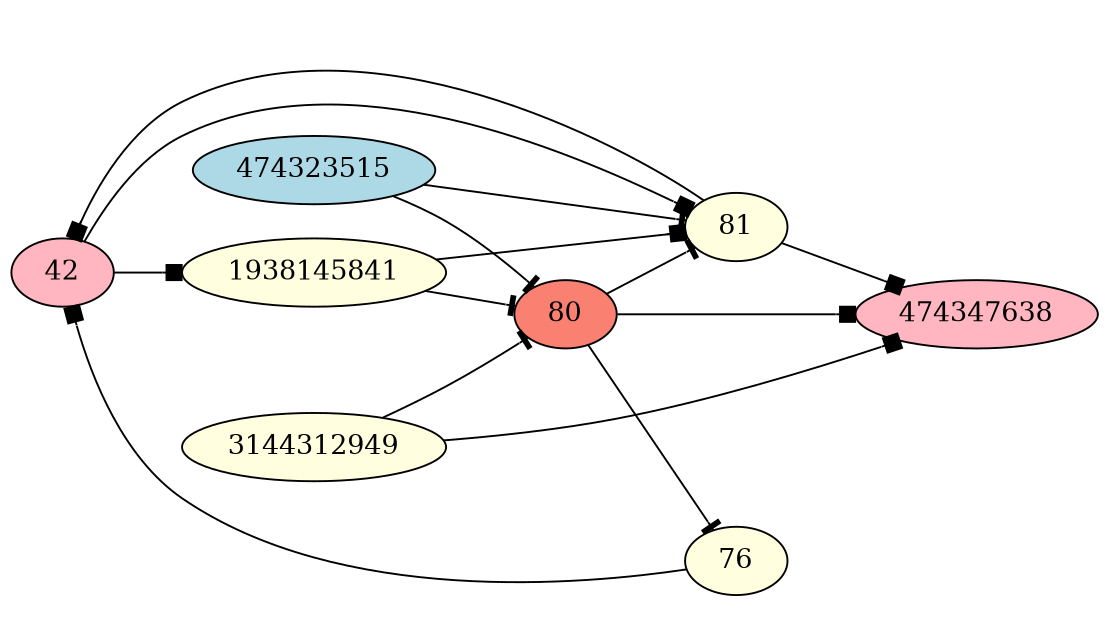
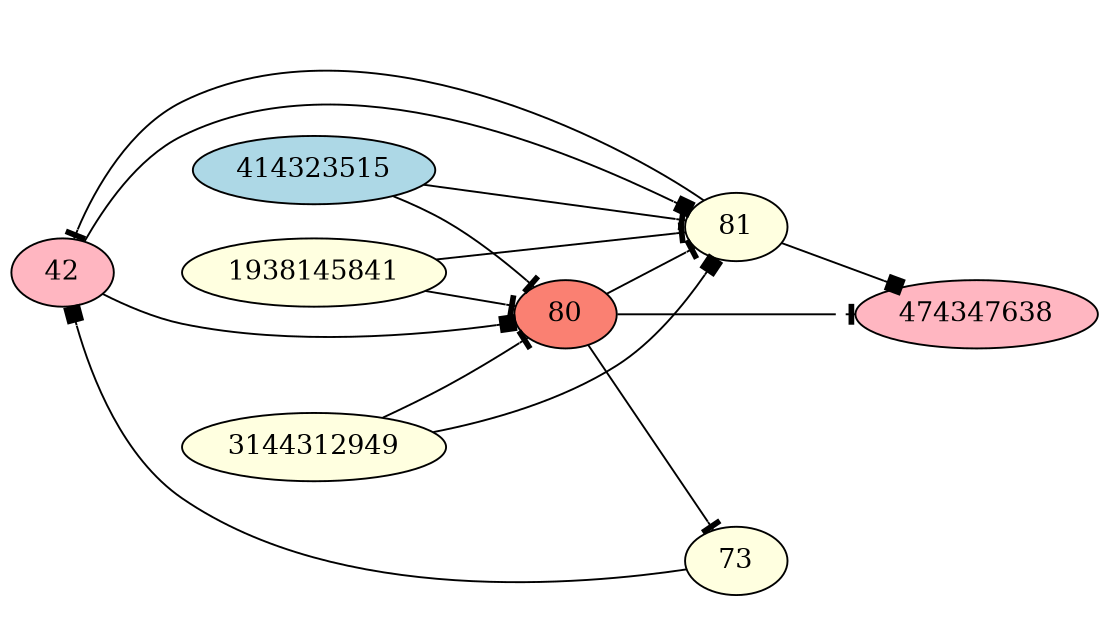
(370, 74) -> (370, 74)
(314, 170) -> (314, 170)
(556, 246) -> (556, 246)
(138, 273) -> (297, 336)
(727, 314) -> (727, 314)
(666, 408) -> (587, 382)
(736, 561) -> (736, 561)
